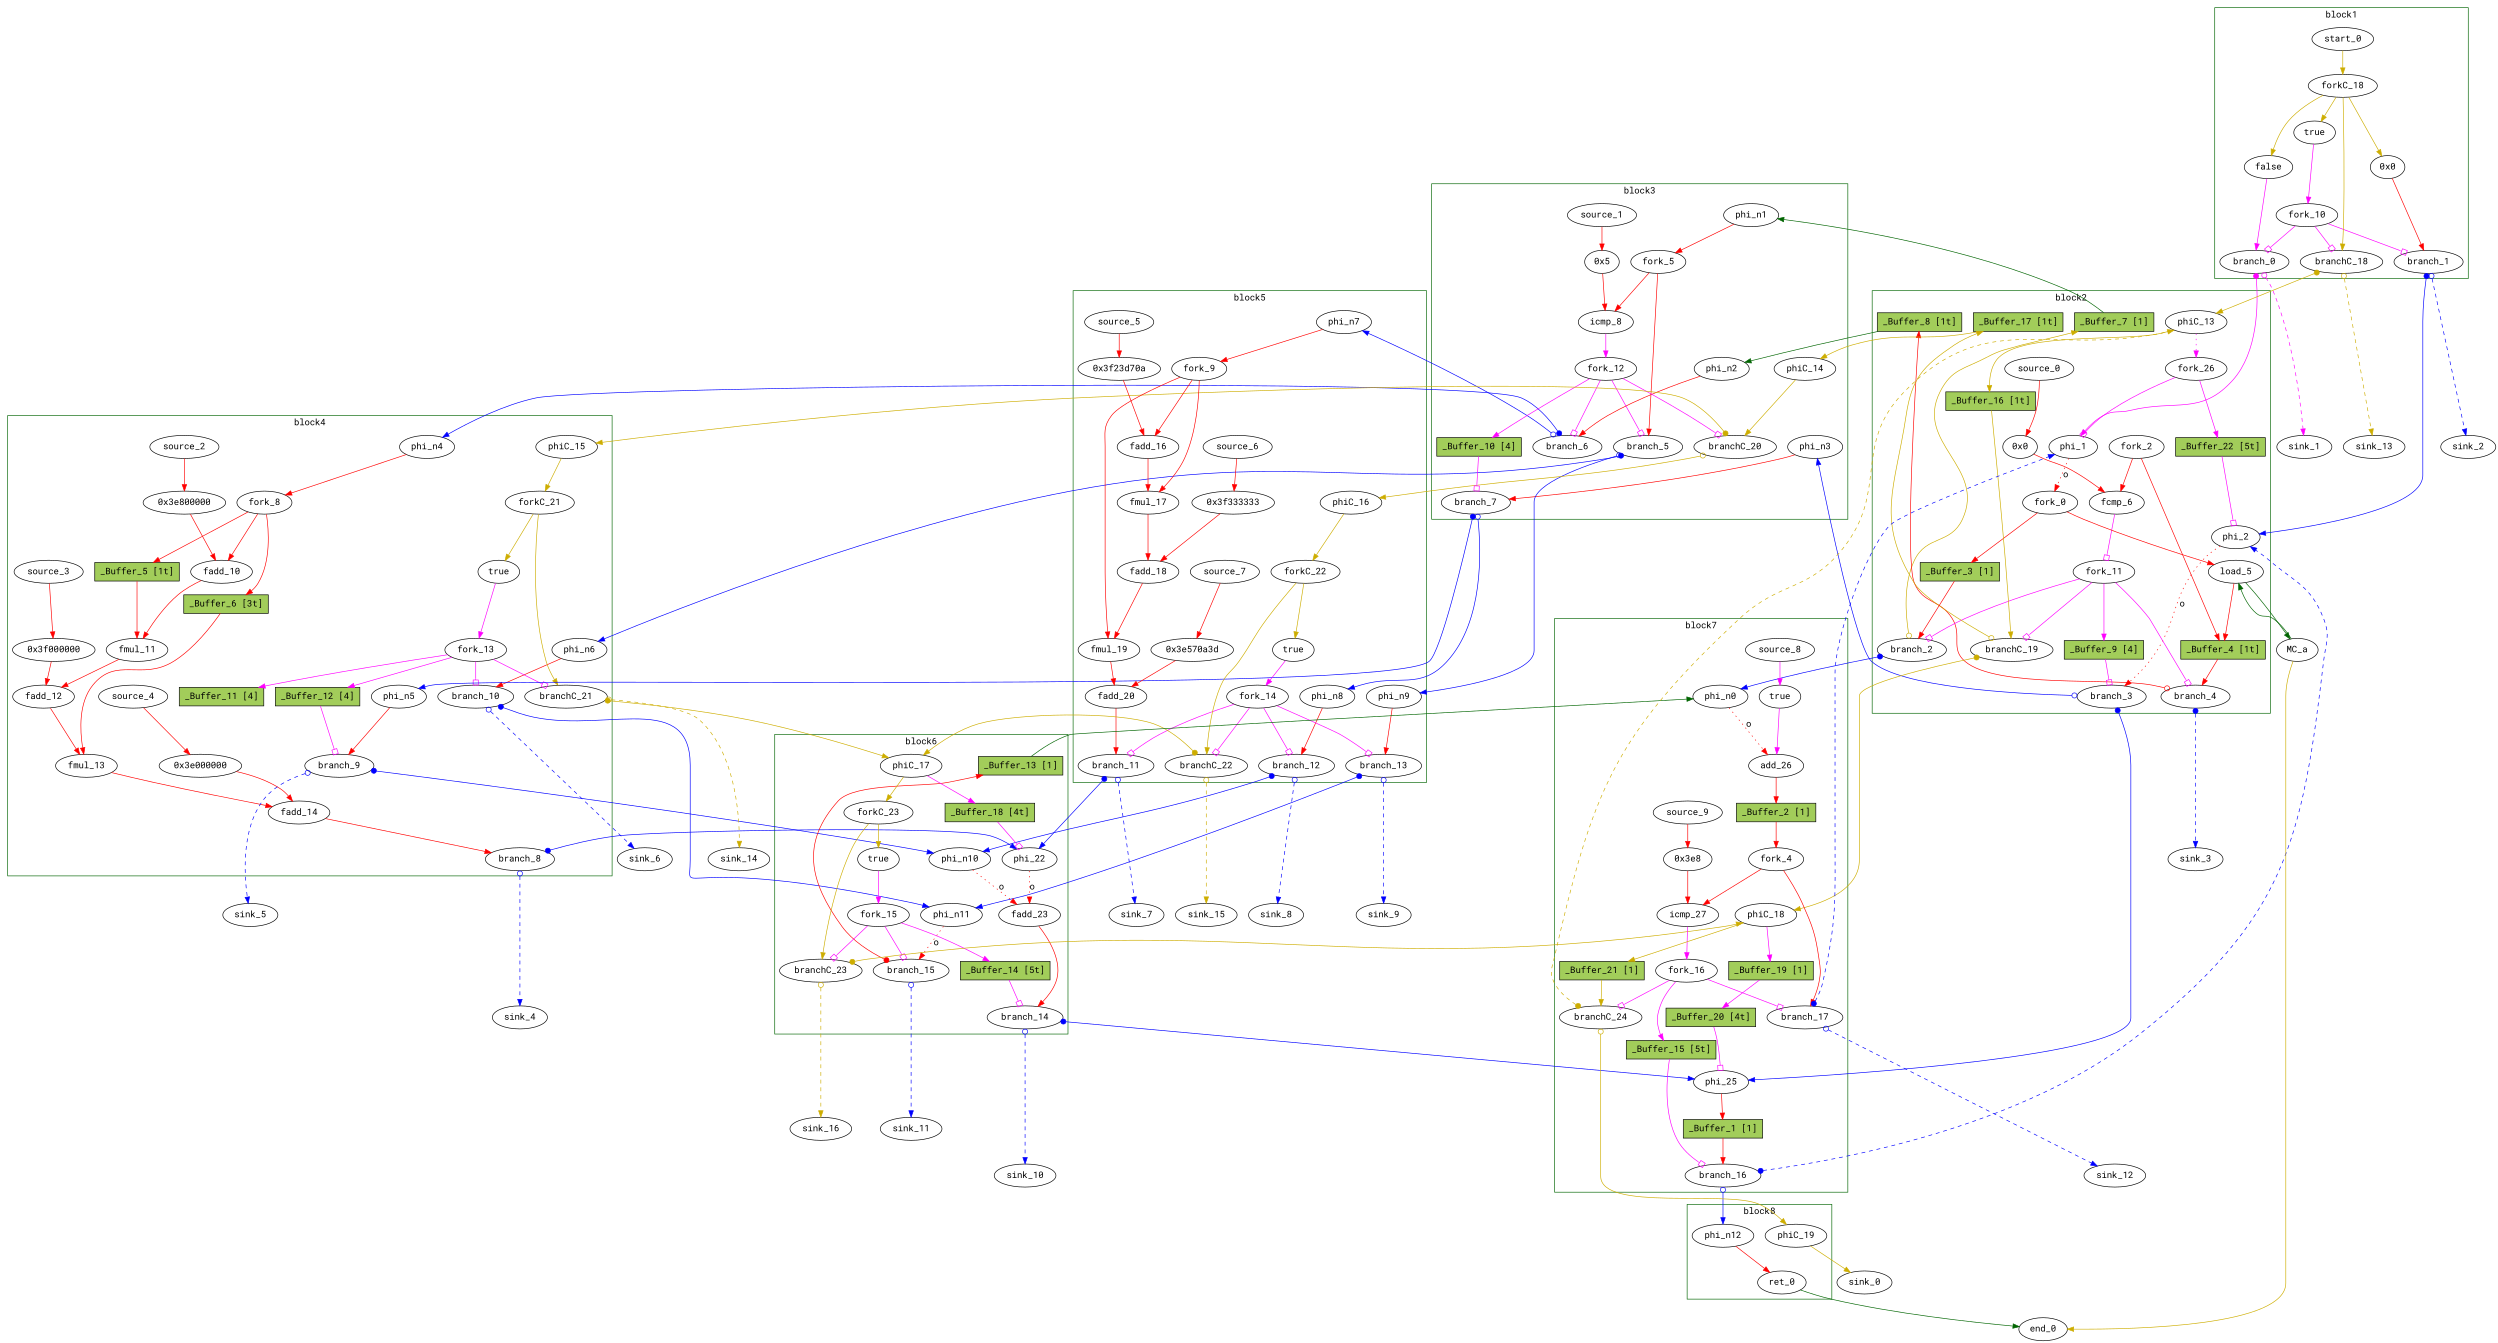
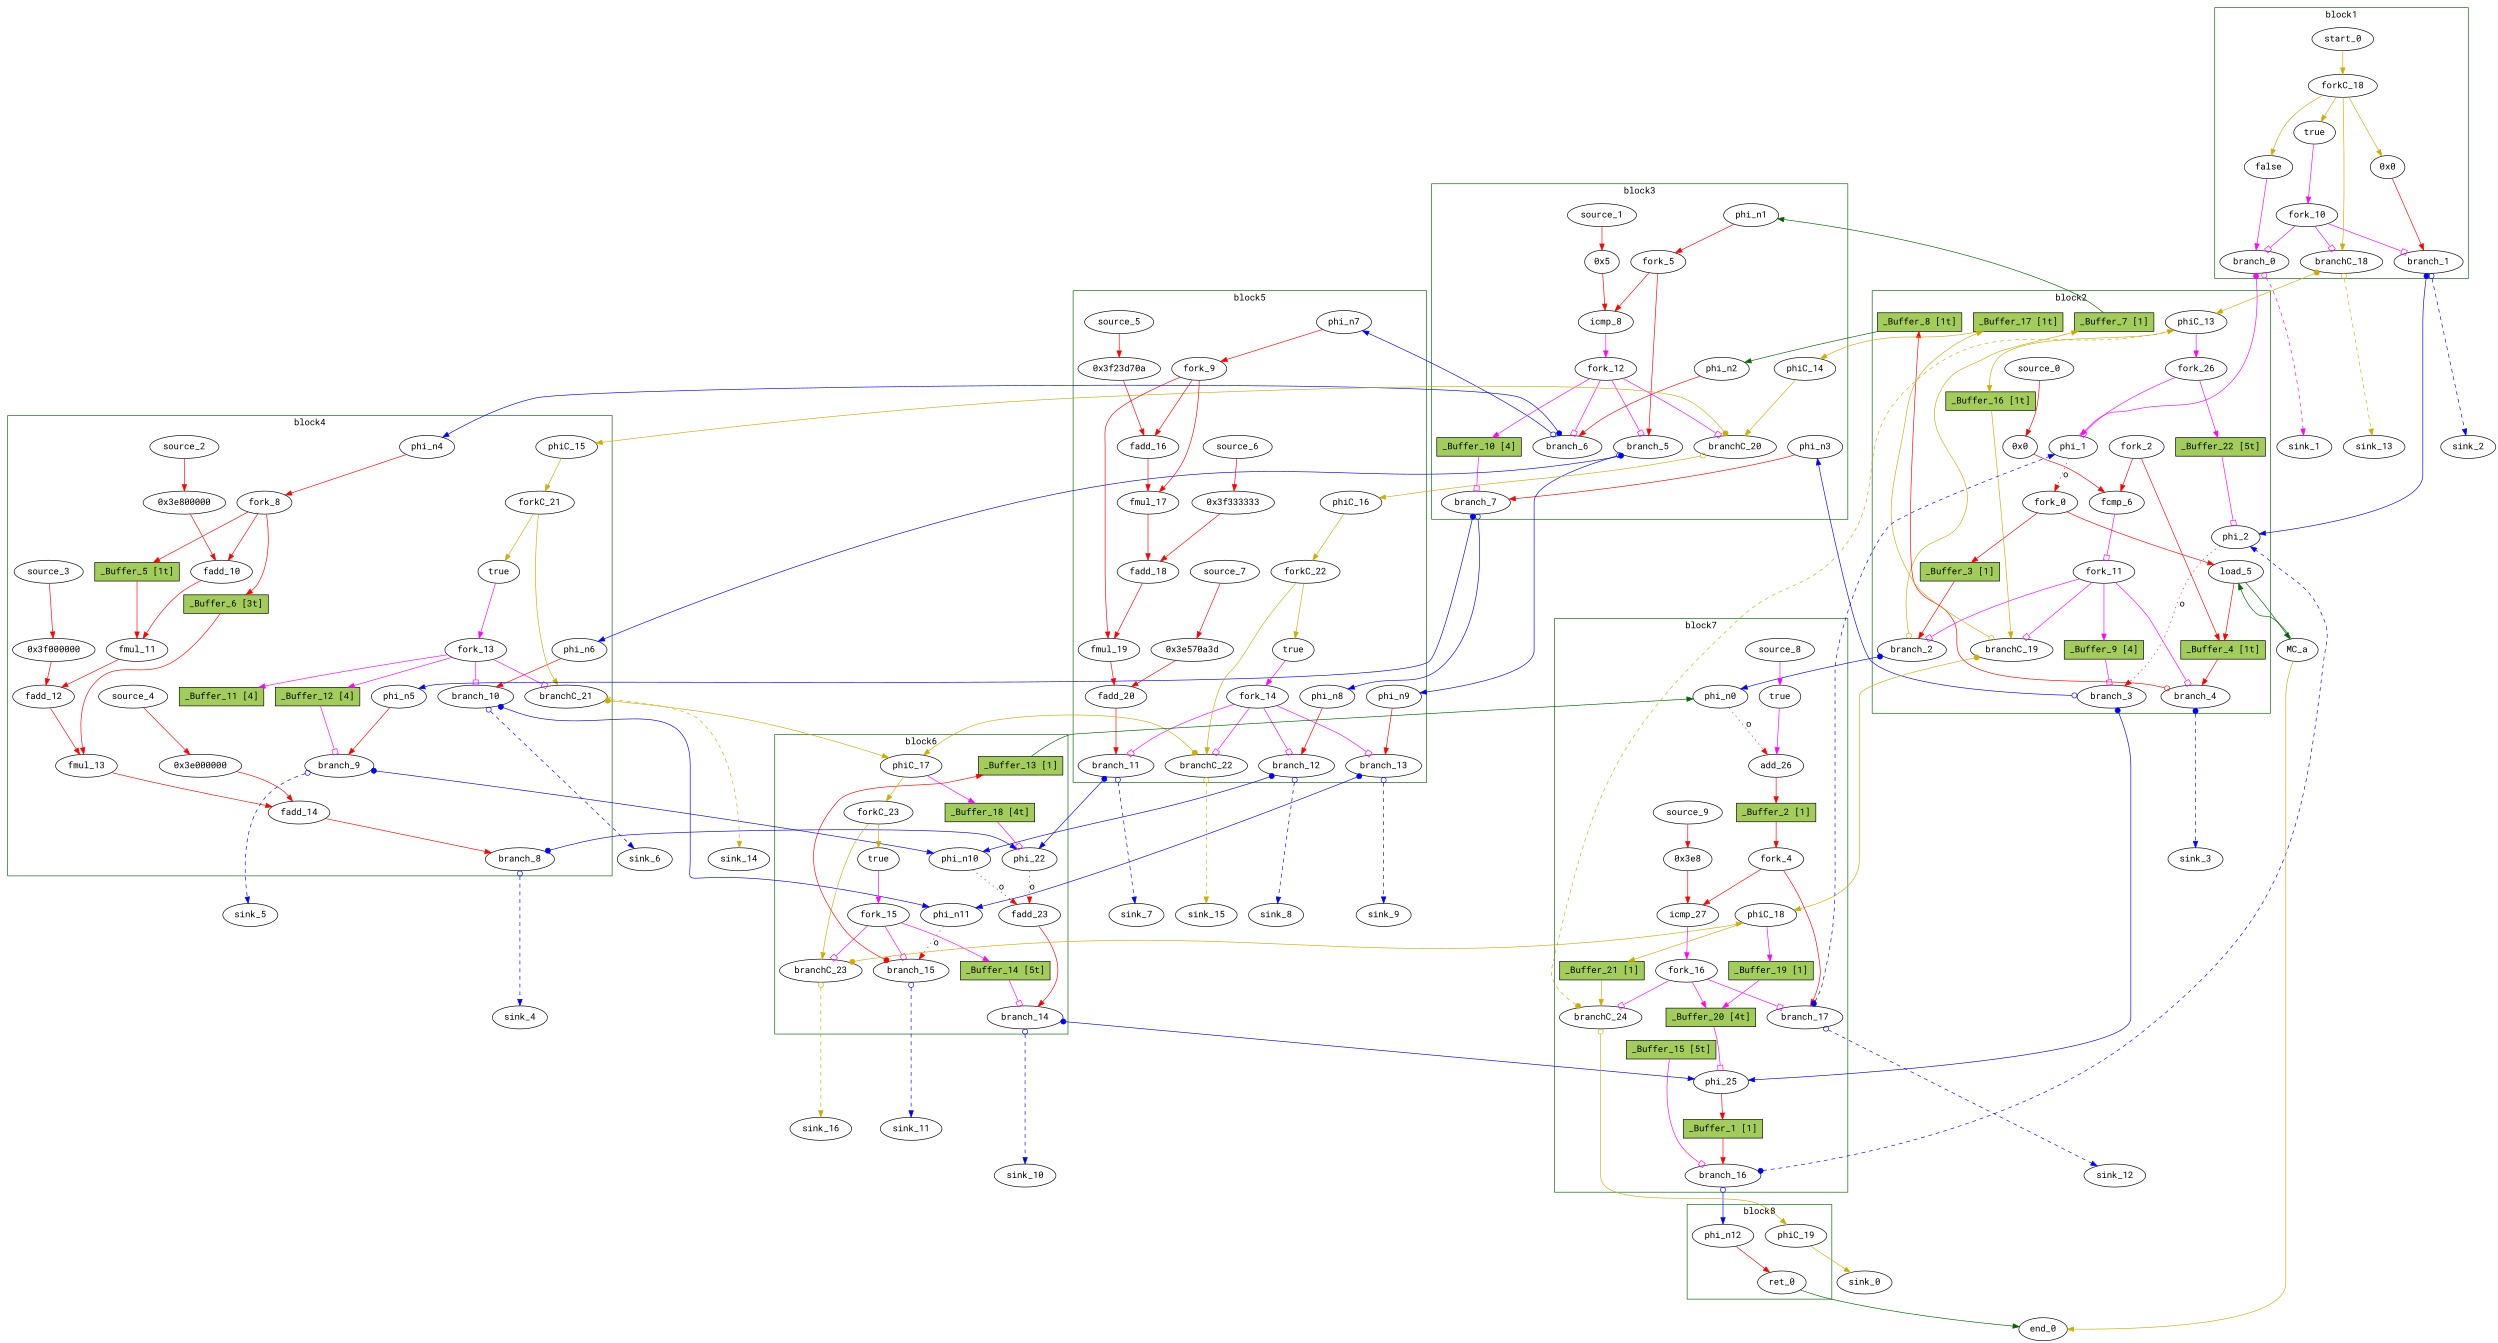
(2196, 342) -> (2196, 342)
(1660, 1006) -> (1698, 992)
